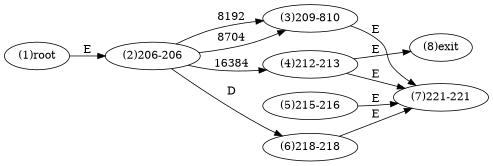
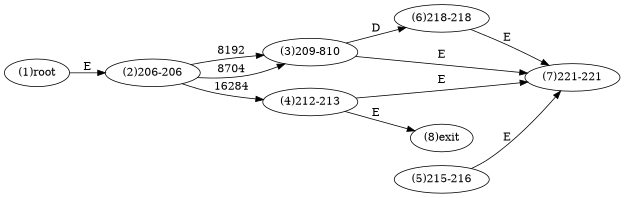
(232, 64) -> (232, 87)
(222, 103) -> (372, 36)
